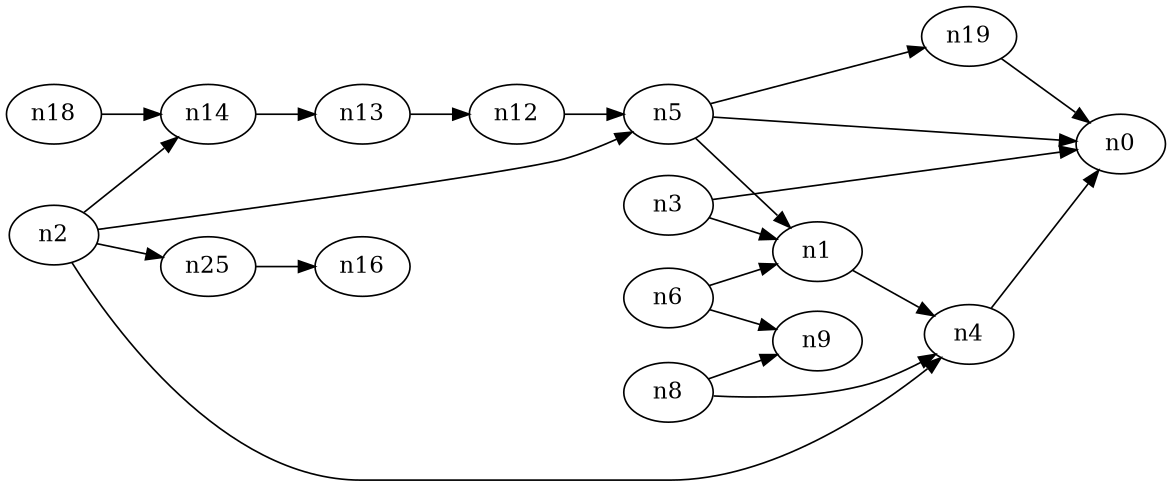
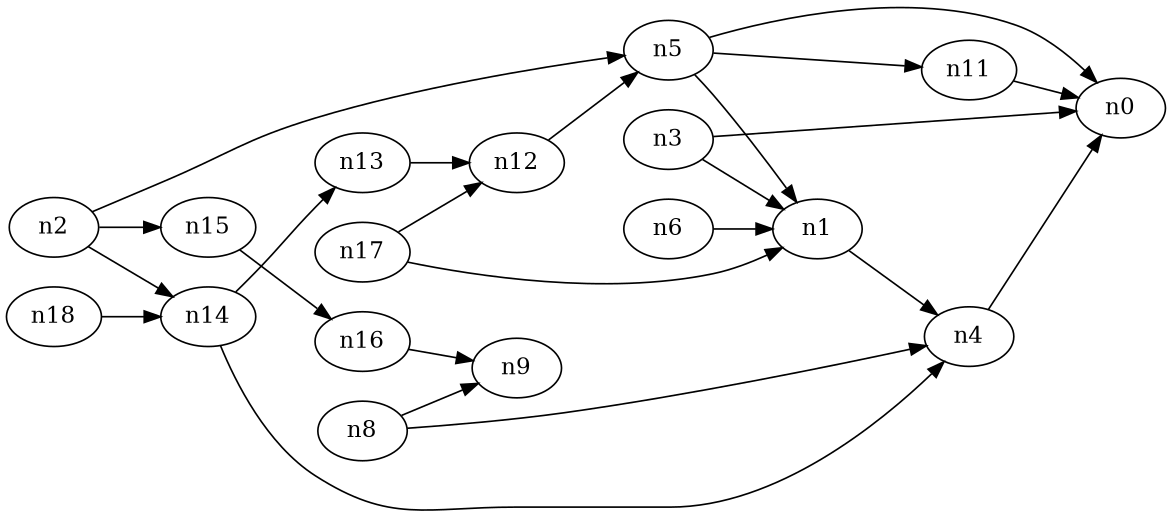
(969, 36) -> (969, 70)
none -> (363, 252)
(208, 267) -> (208, 227)
(735, 317) -> (433, 354)
(470, 480) -> (558, 507)
